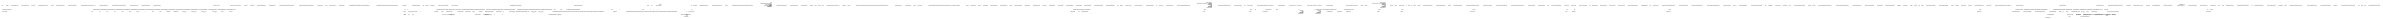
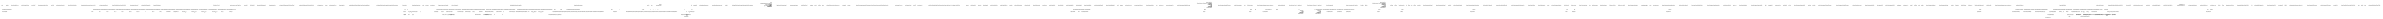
none -> (1335, 8)
